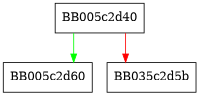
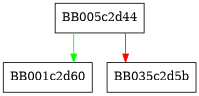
(100, 18) -> (100, 18)
(48, 77) -> (48, 77)
